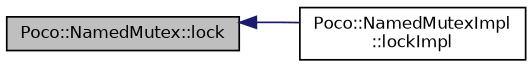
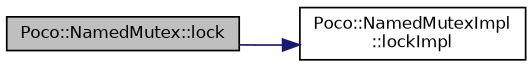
(278, 22) -> (261, 45)
